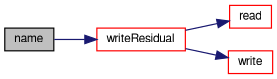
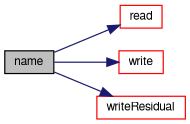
(201, 27) -> (81, 41)
(201, 52) -> (80, 62)
